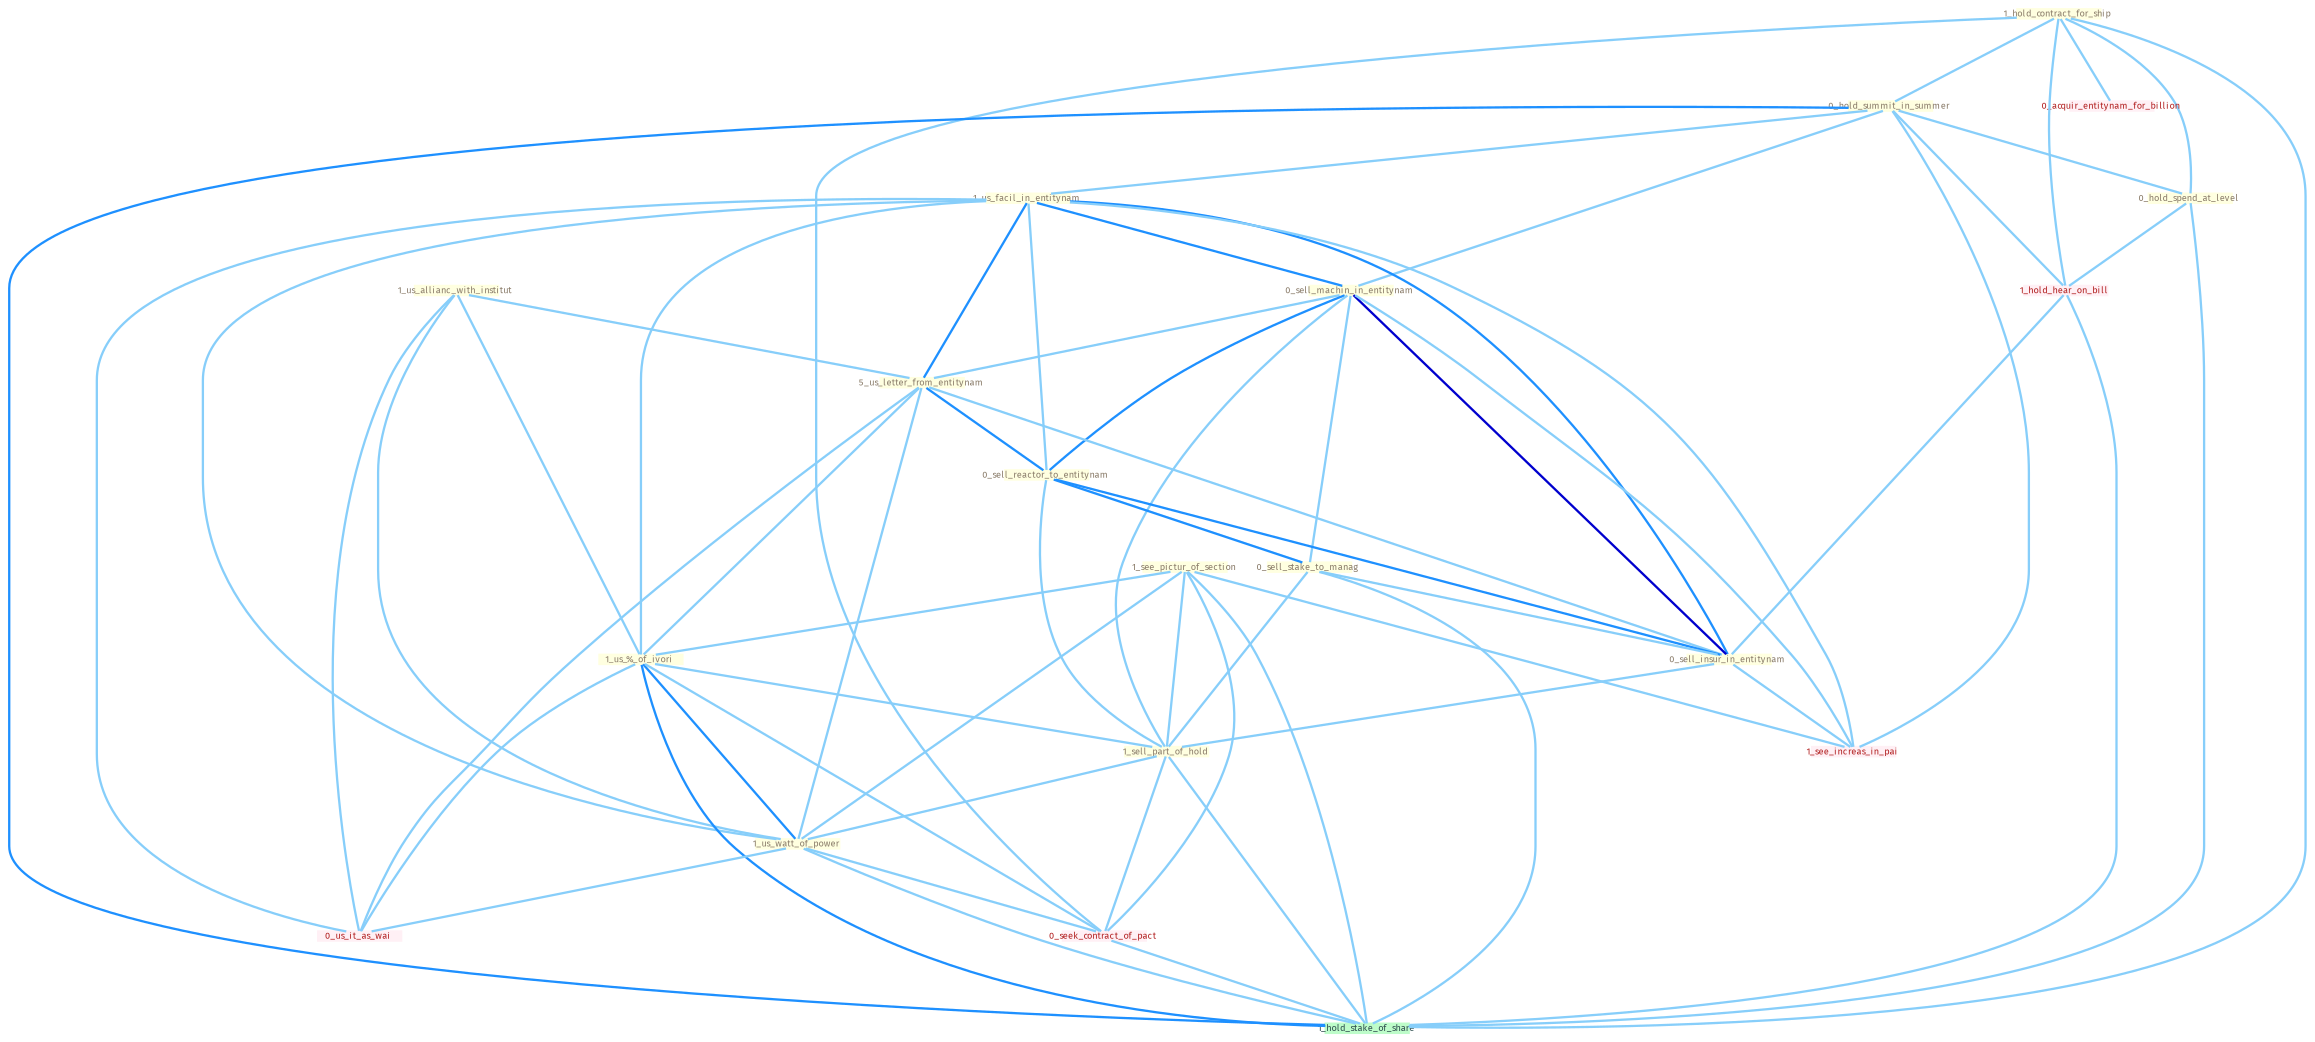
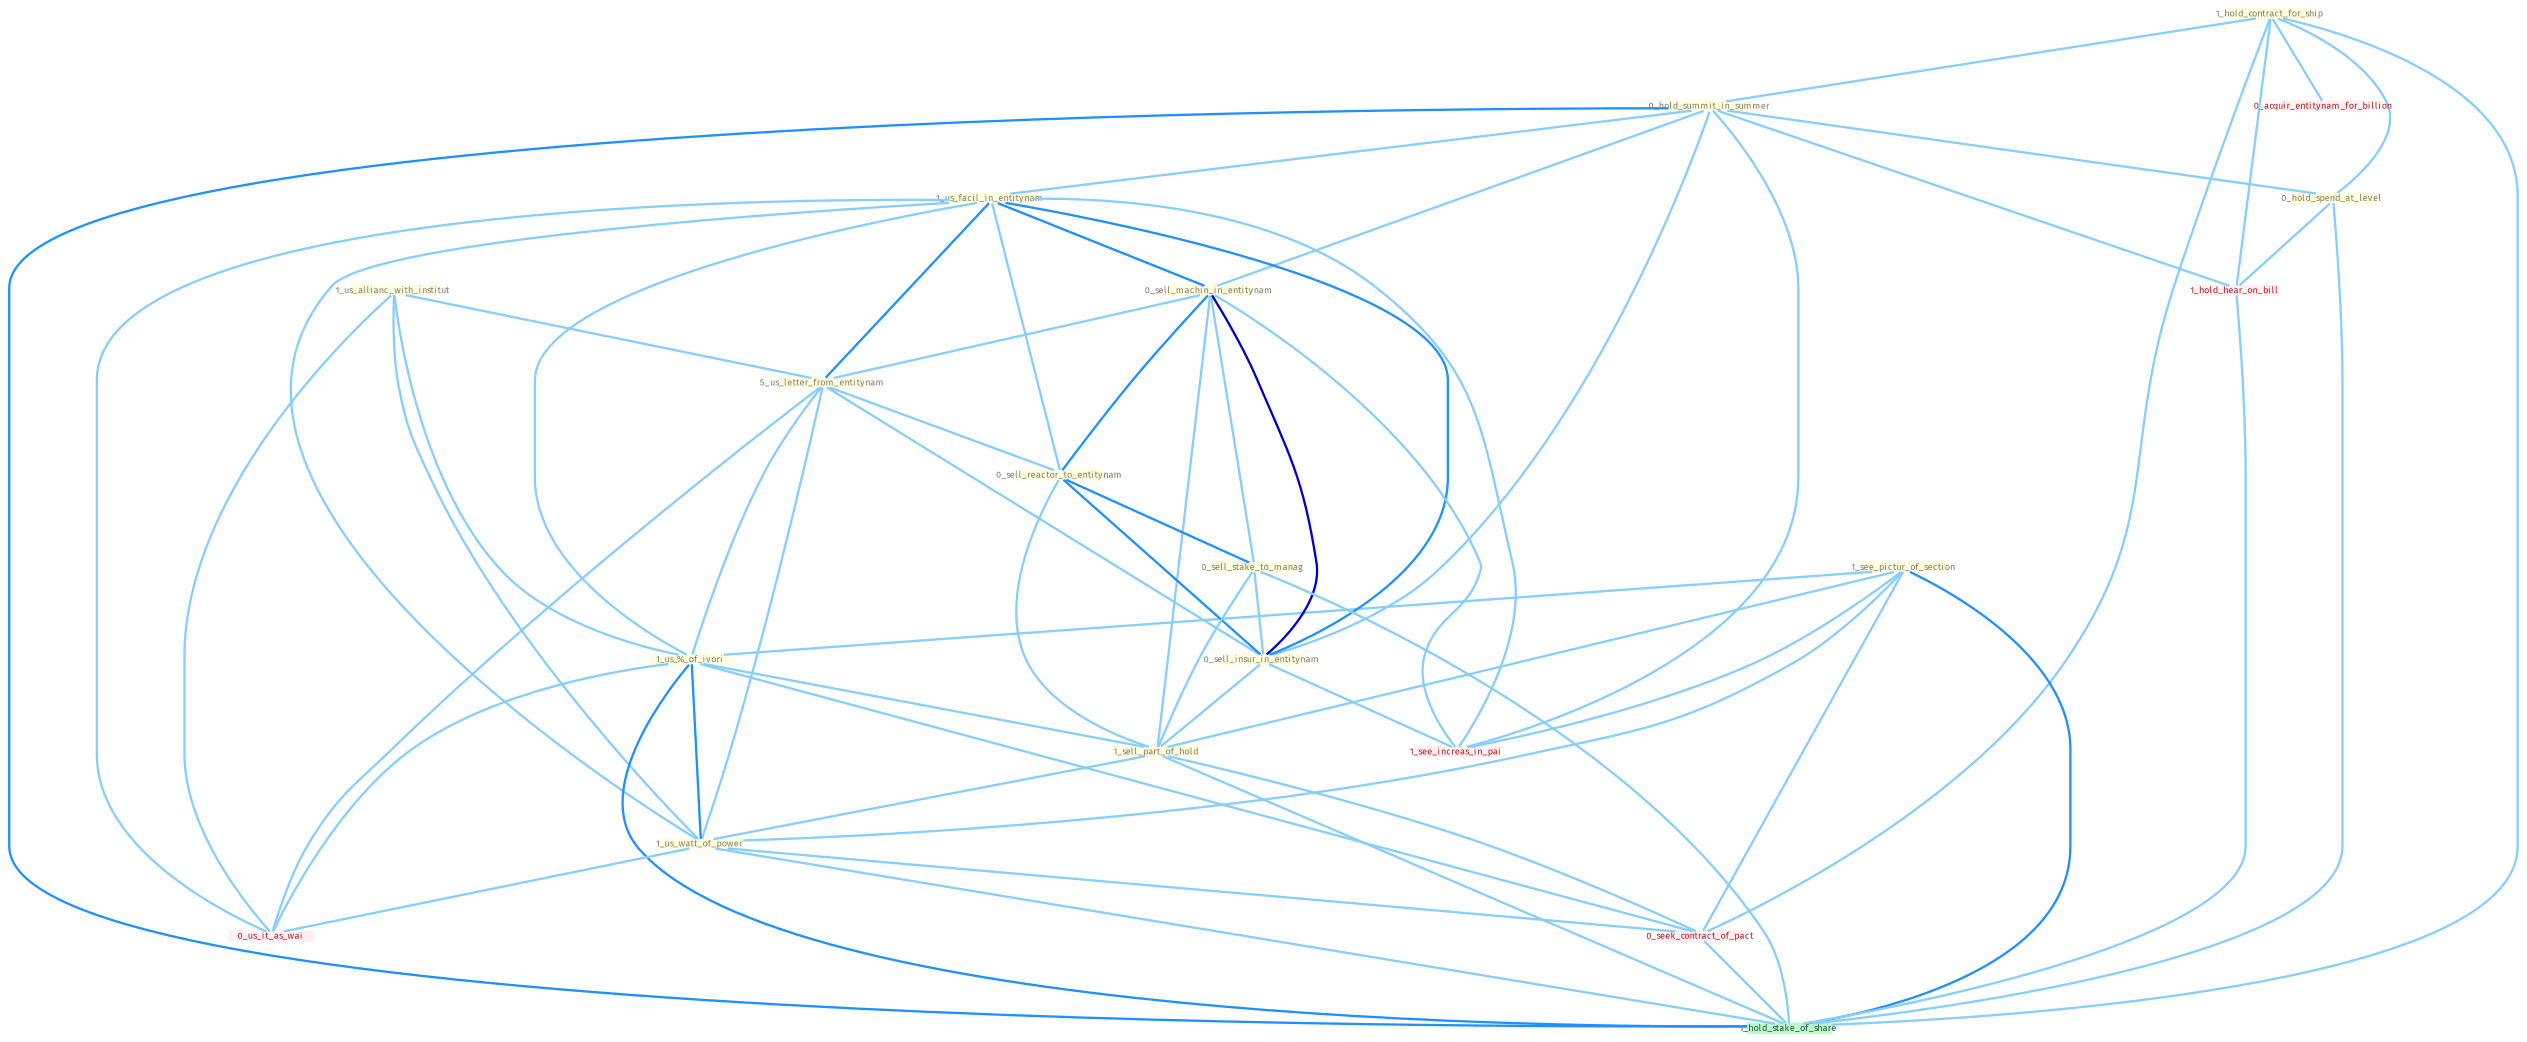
(985, 429) -> (942, 429)
(1898, 475) -> (1550, 436)
(1310, 783) -> (2070, 844)
